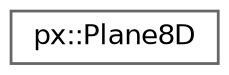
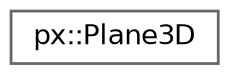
(115, 37) -> (115, 37)
